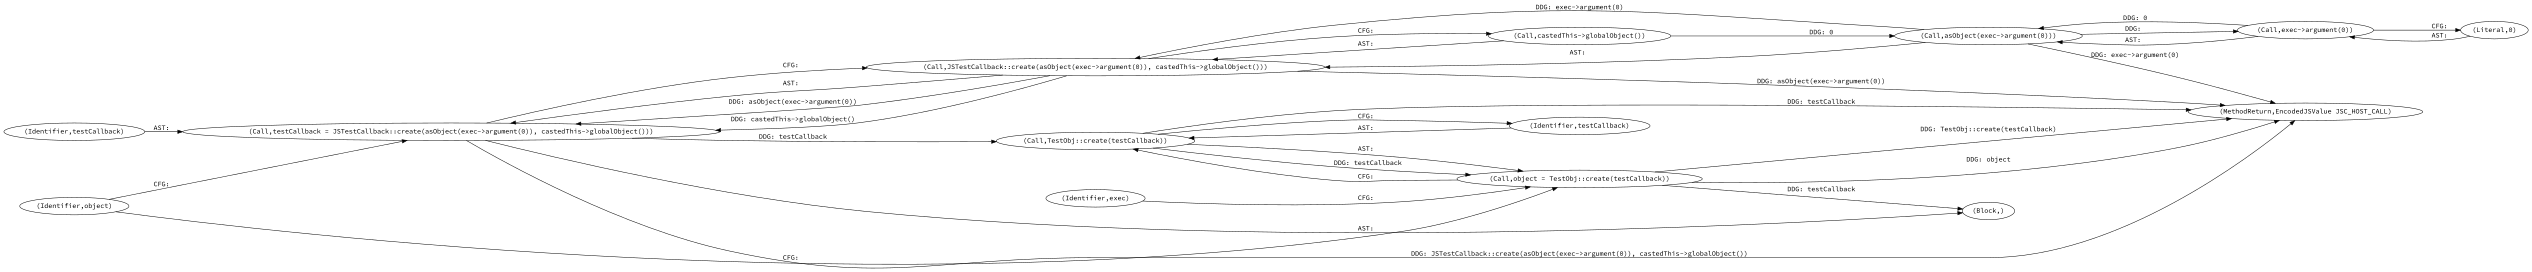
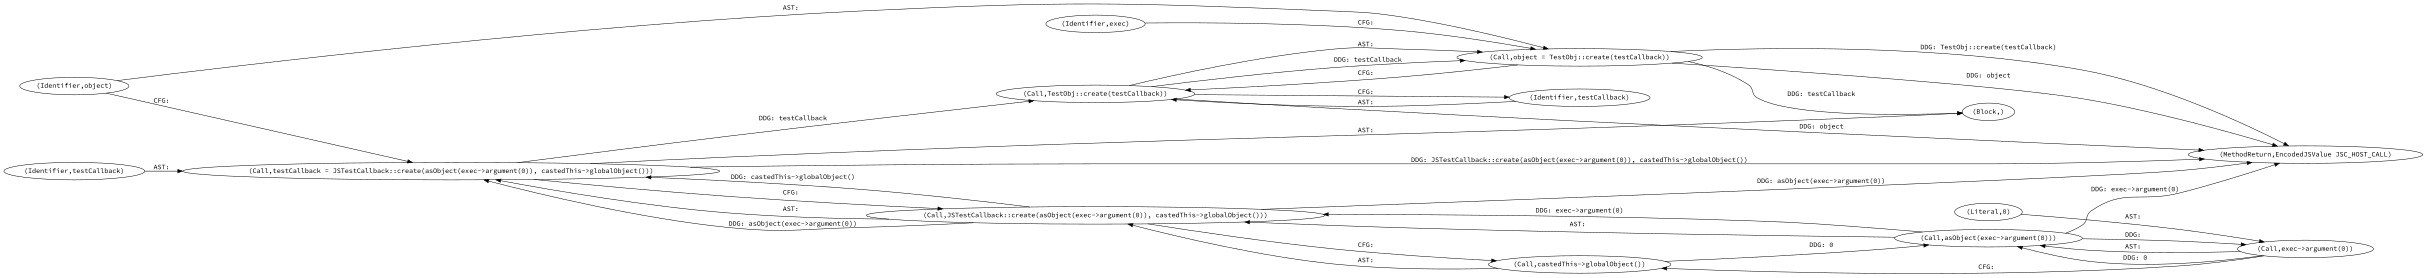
(2415, 30) -> (1966, 273)
(1821, 102) -> (1821, 127)
(793, 258) -> (793, 8)
